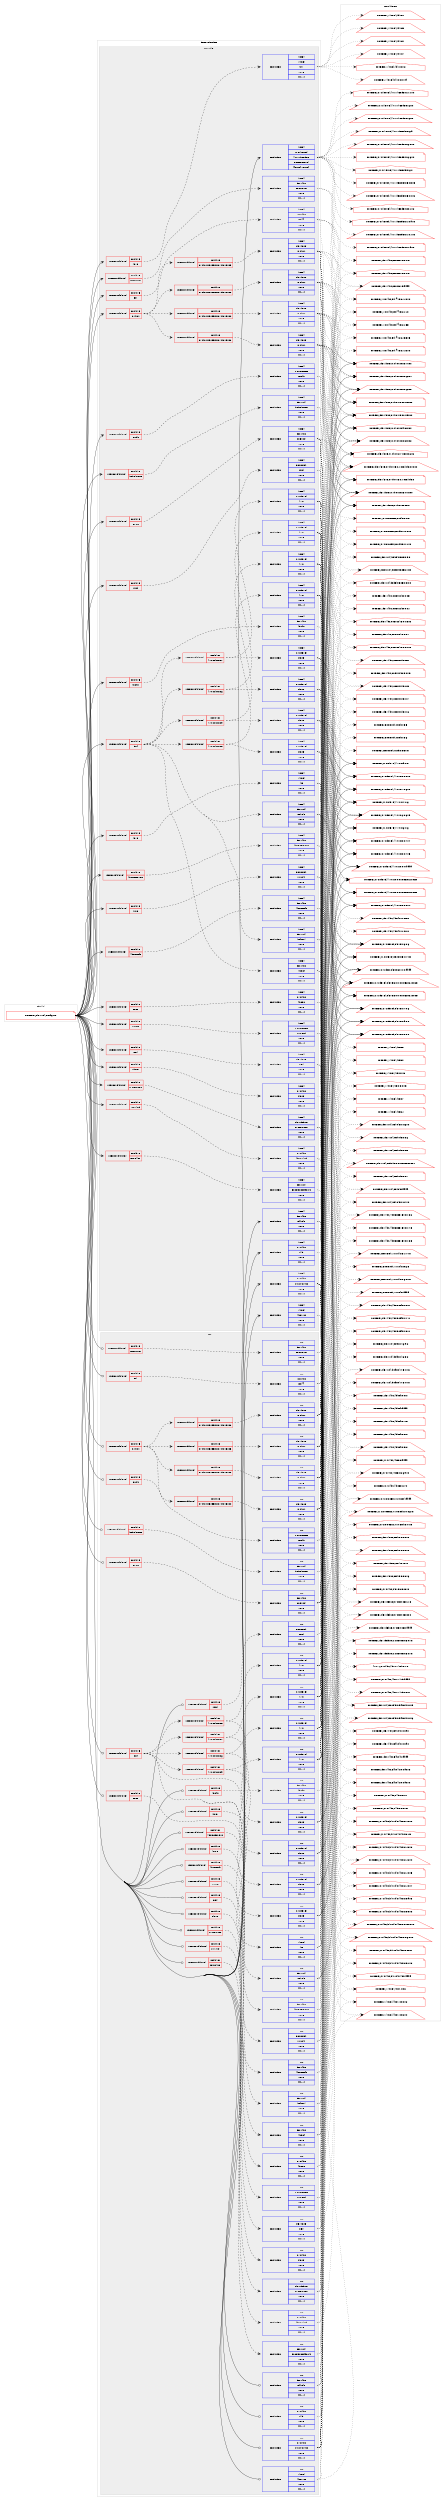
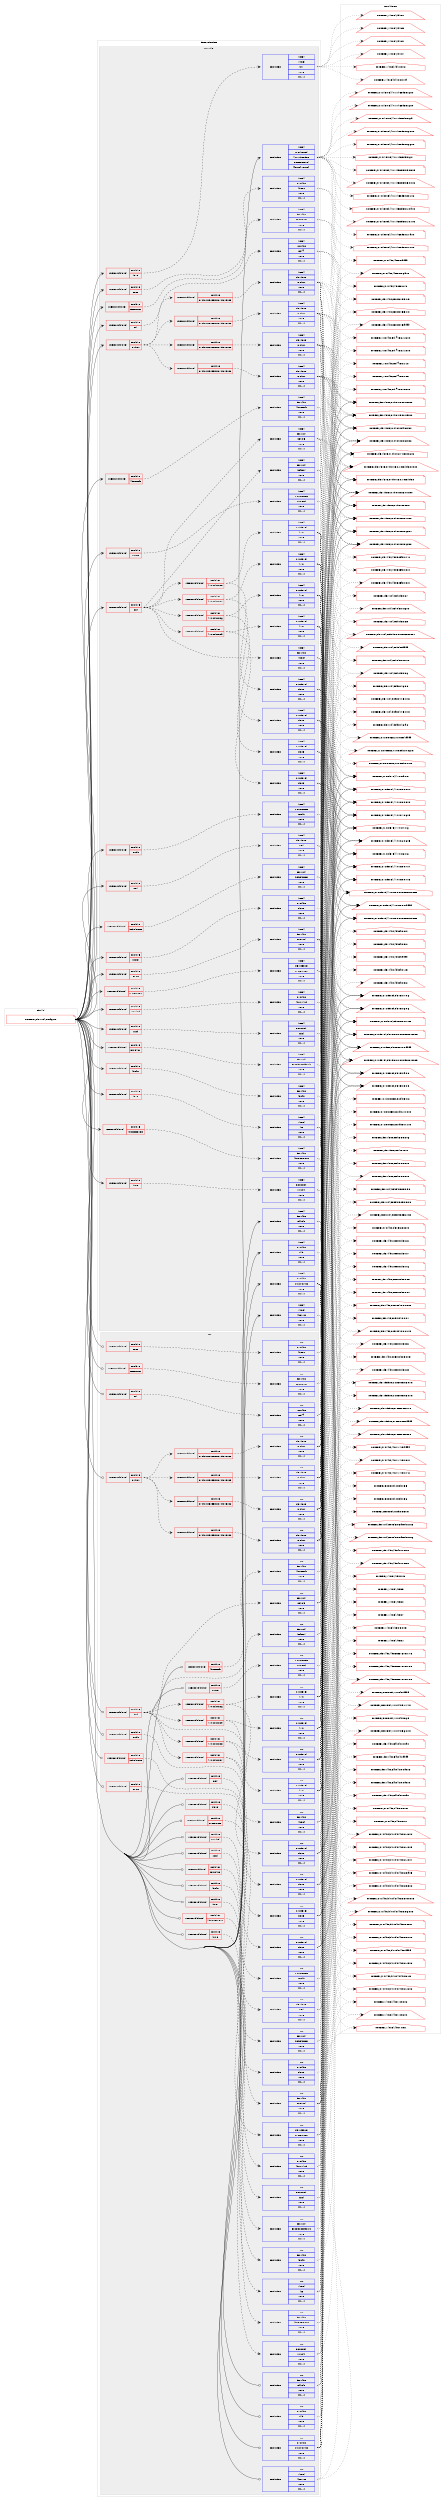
(391, 647) -> (391, 1331)
none -> (391, 1241)
(391, 1370) -> (391, 699)
(391, 1666) -> (391, 1473)
